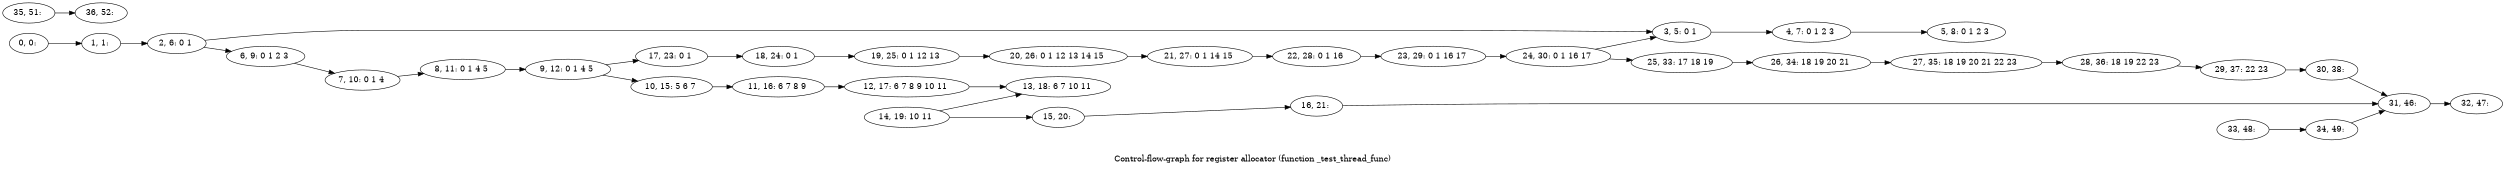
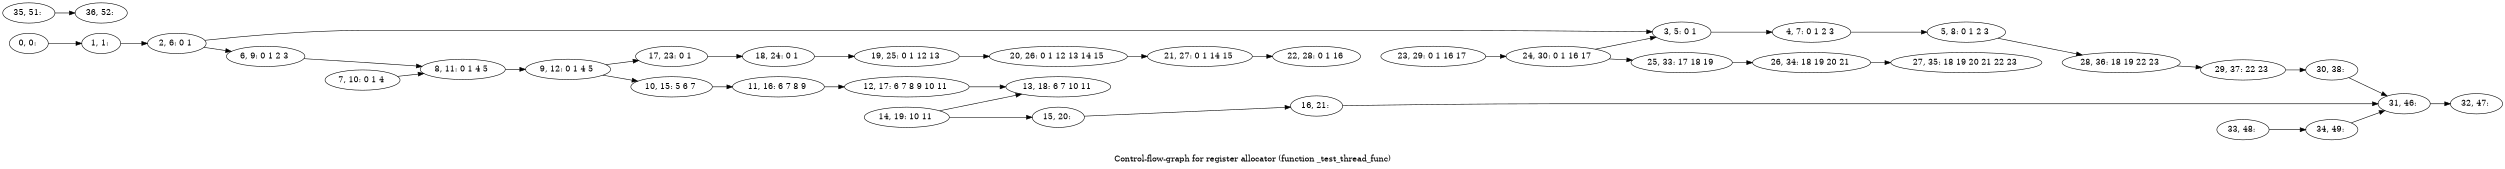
(1368, 56) -> none
(2049, 63) -> (2037, 46)
(312, 68) -> (360, 62)
